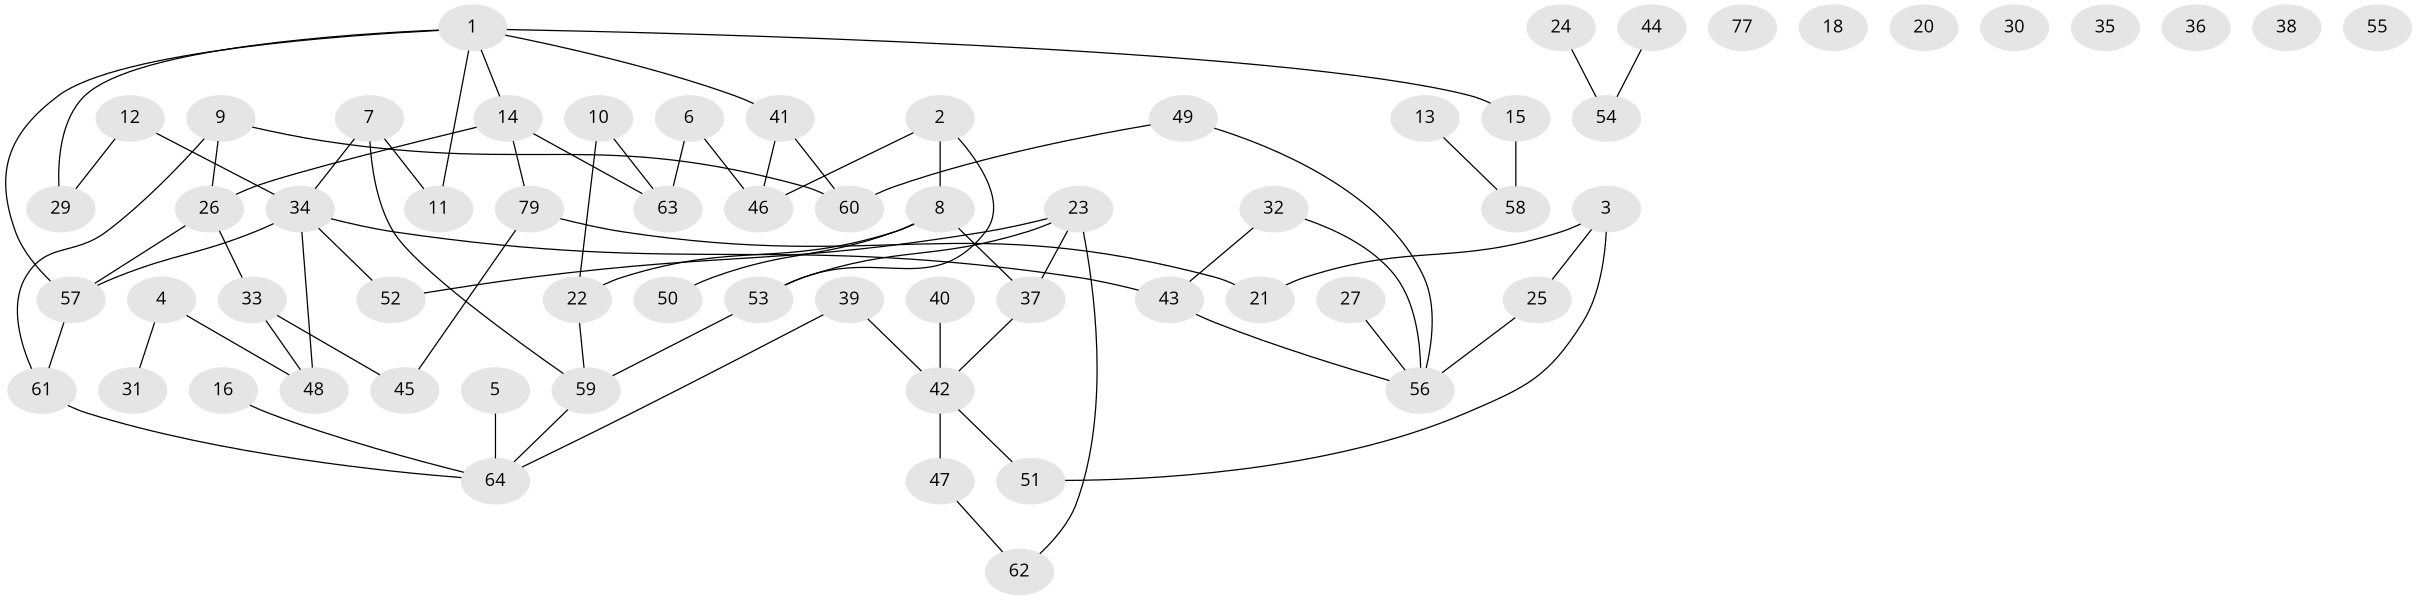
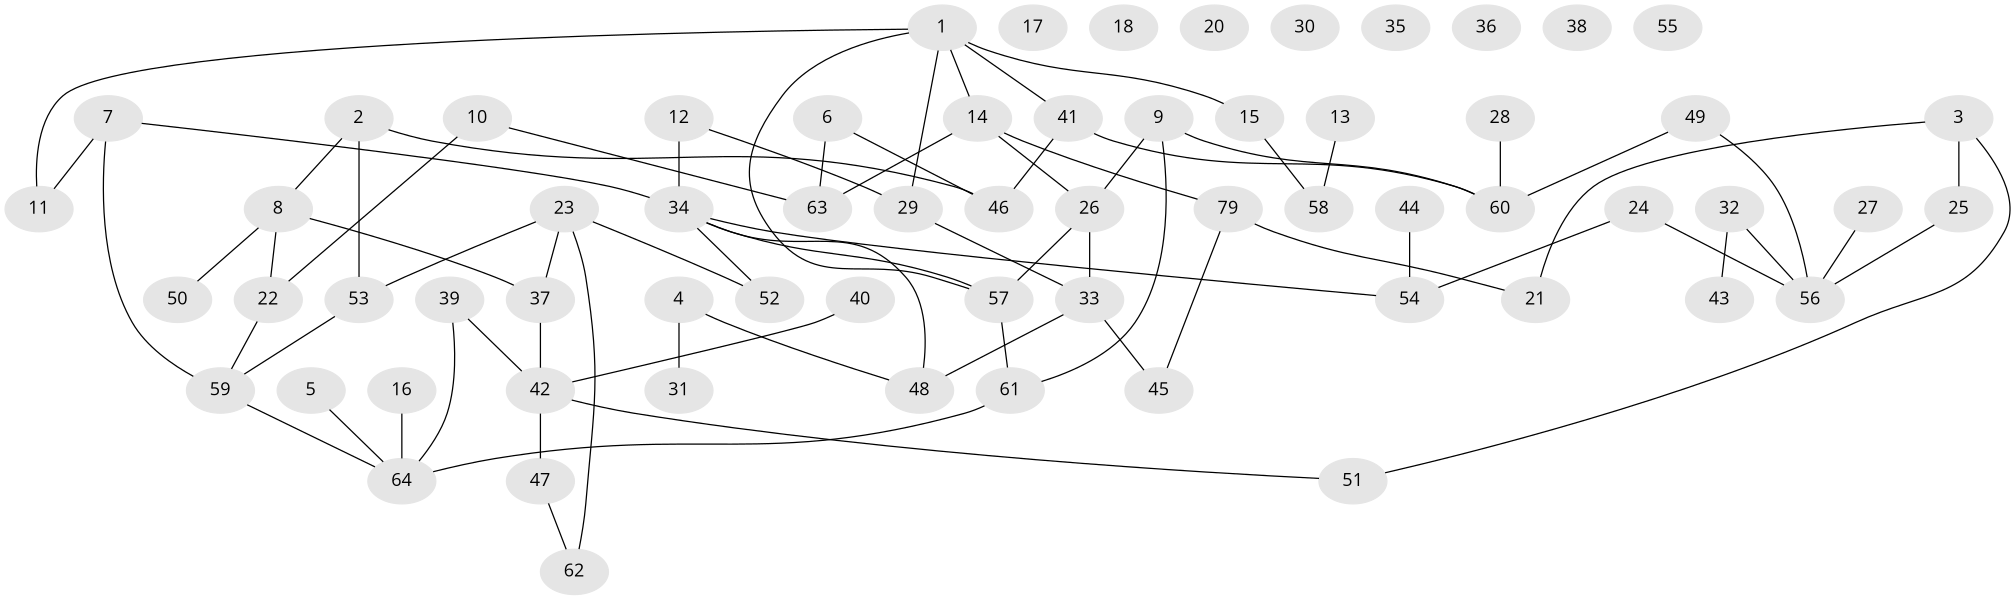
(1743, 28) -> (1033, 28)
none -> (1500, 118)
none -> (989, 250)
(674, 254) -> (1059, 266)
(1292, 350) -> (1716, 250)
